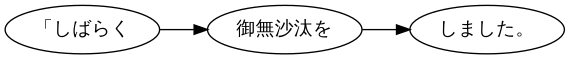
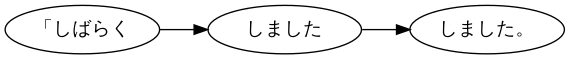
(285, 30) -> (285, 30)
